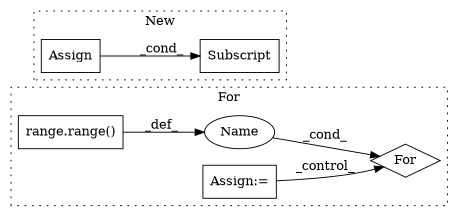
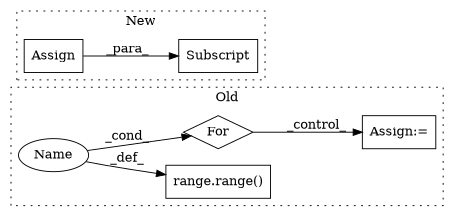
(162, 49) -> (127, 49)
(229, 98) -> (227, 98)
(159, 132) -> (121, 168)
(326, 177) -> (303, 132)
